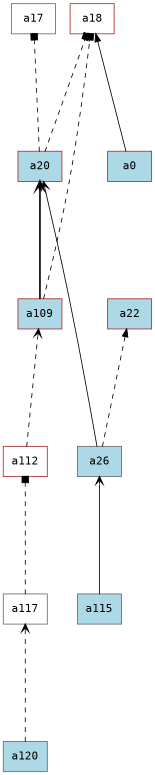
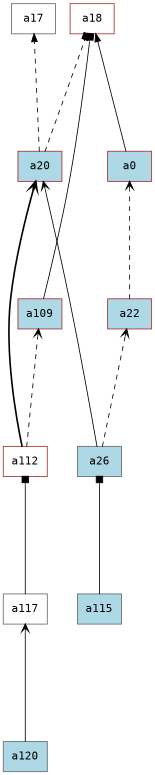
(37, 97) -> (37, 97)
(71, 171) -> (71, 171)
(40, 244) -> (9, 317)
none -> (130, 244)
(114, 392) -> (114, 392)
(25, 539) -> (25, 539)
(99, 539) -> (99, 539)
(25, 687) -> (25, 687)
